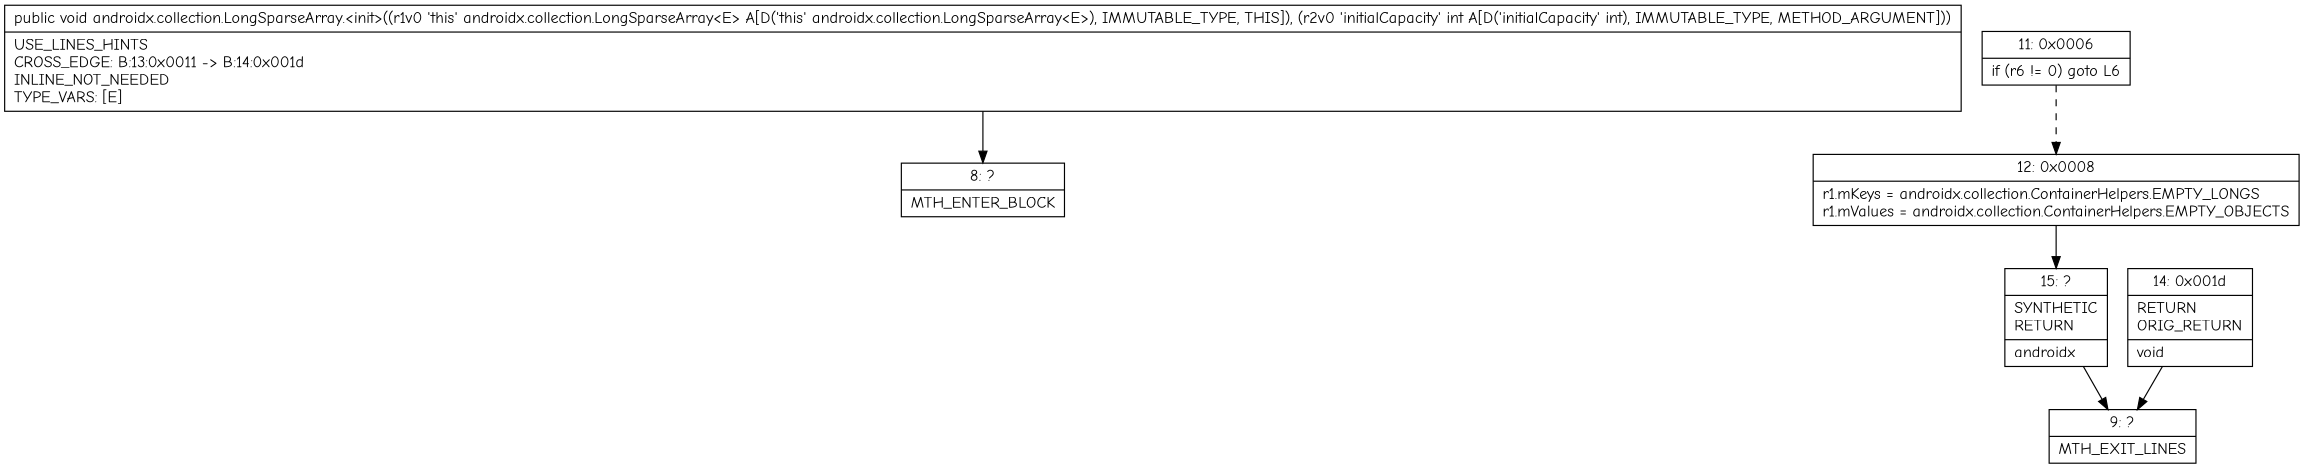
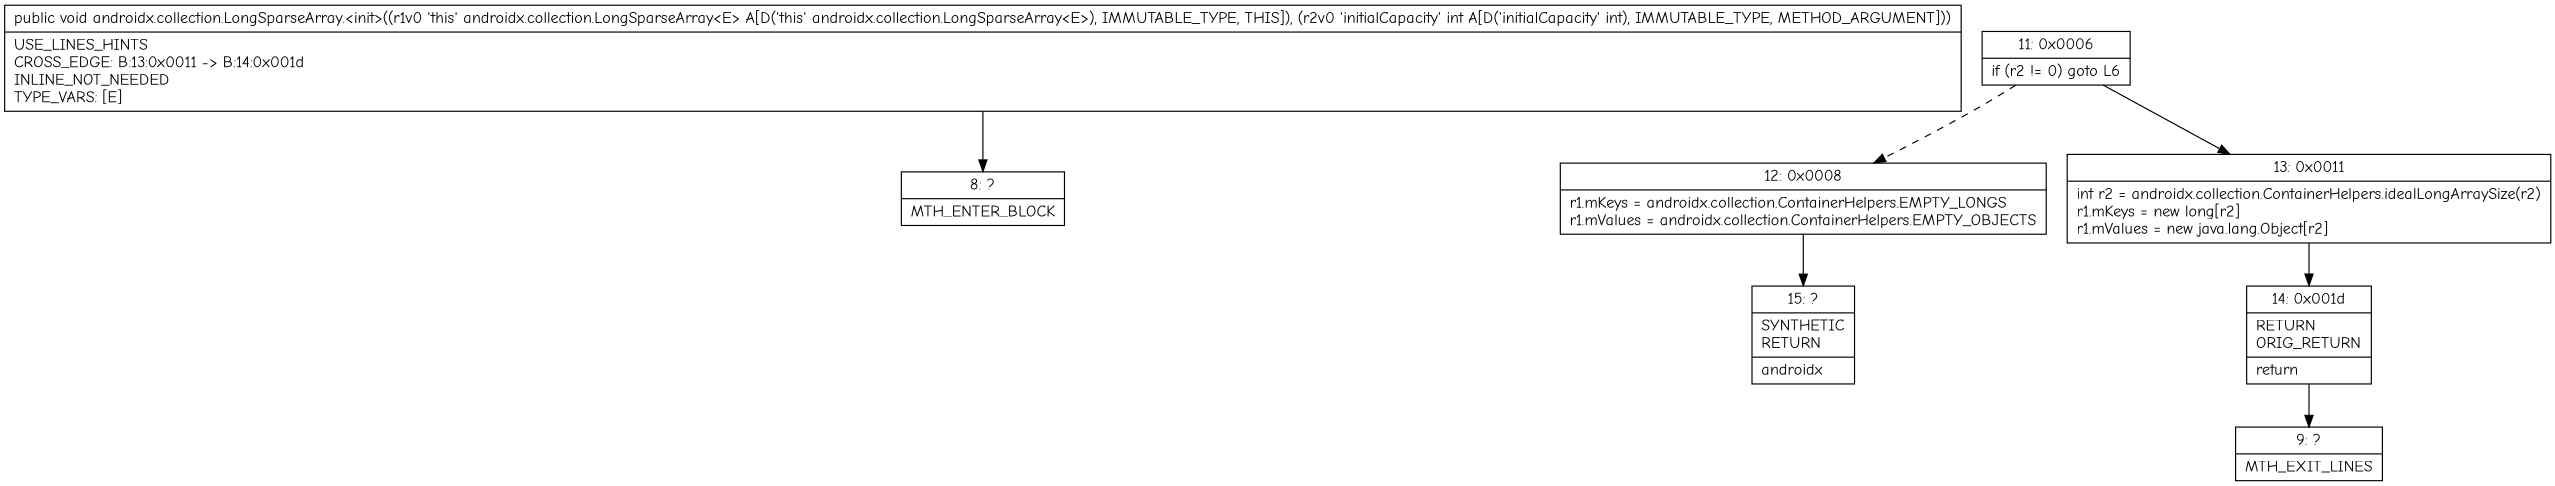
(2056, 71) -> (2056, 71)
none -> (2309, 199)
(2151, 352) -> (2278, 370)
(2093, 383) -> none
